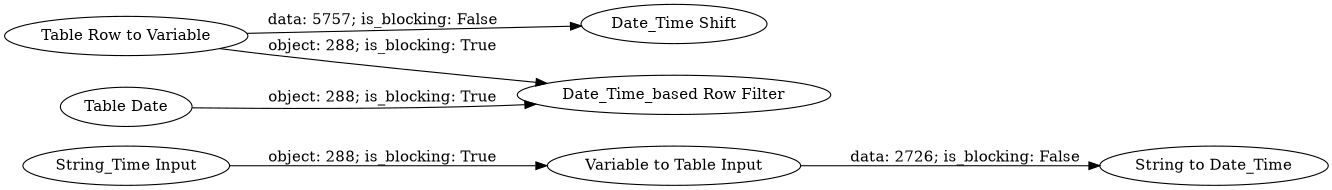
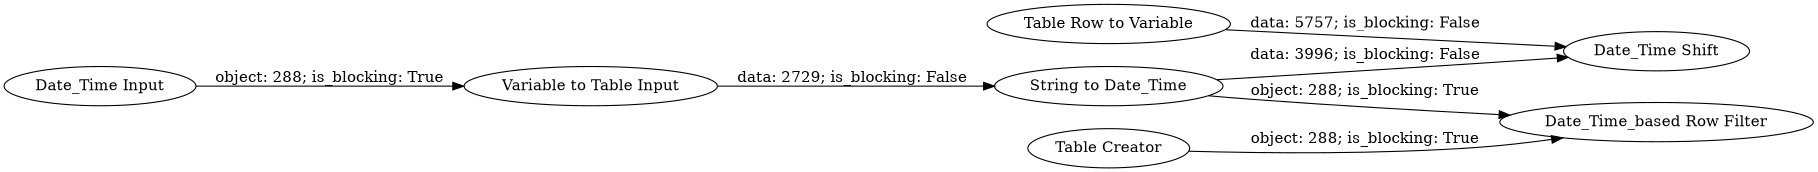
(378, 67) -> (1354, 106)
none -> (1387, 69)
(126, 107) -> (1109, 148)
(965, 158) -> (852, 78)
(126, 166) -> (100, 86)
